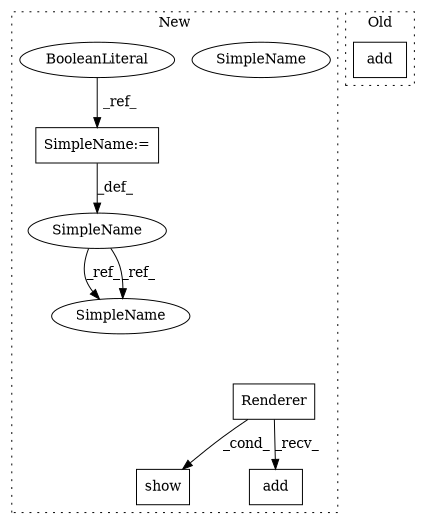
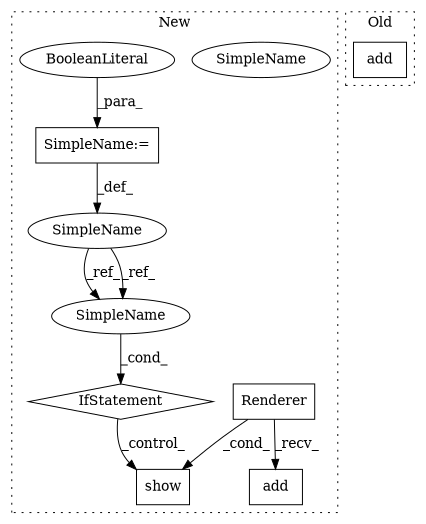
(120, 103) -> (120, 103)
none -> (121, 402)
